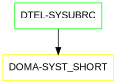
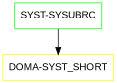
(58, 16) -> (58, 16)
